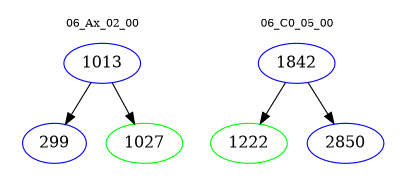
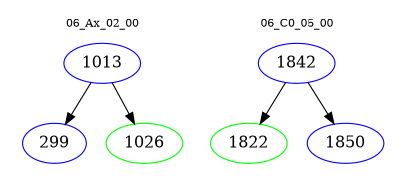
(144, 143) -> (144, 143)
(249, 143) -> (249, 143)
(346, 143) -> (346, 143)
